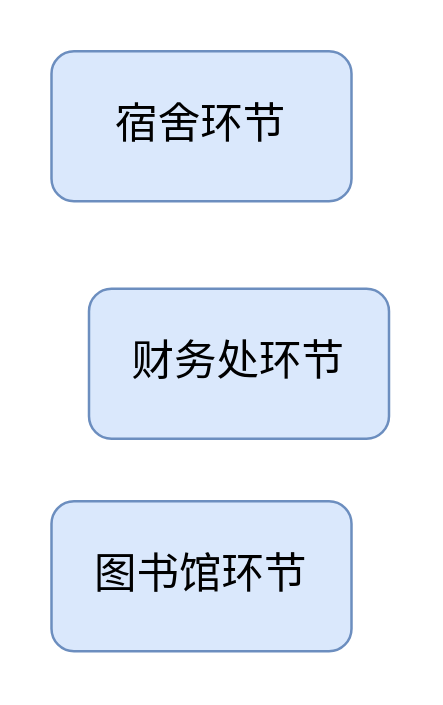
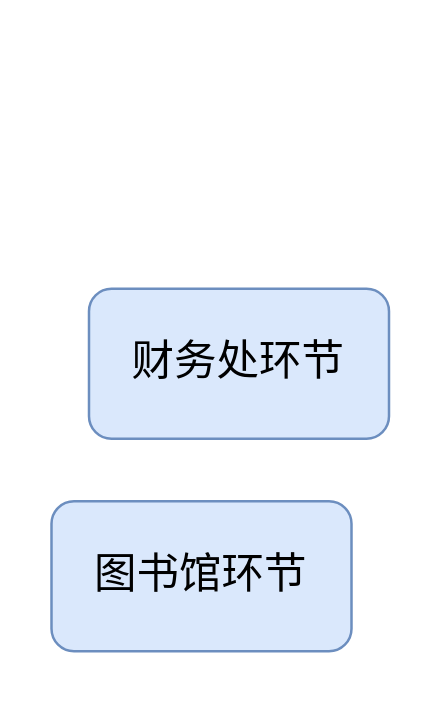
(201, 126) -> none
